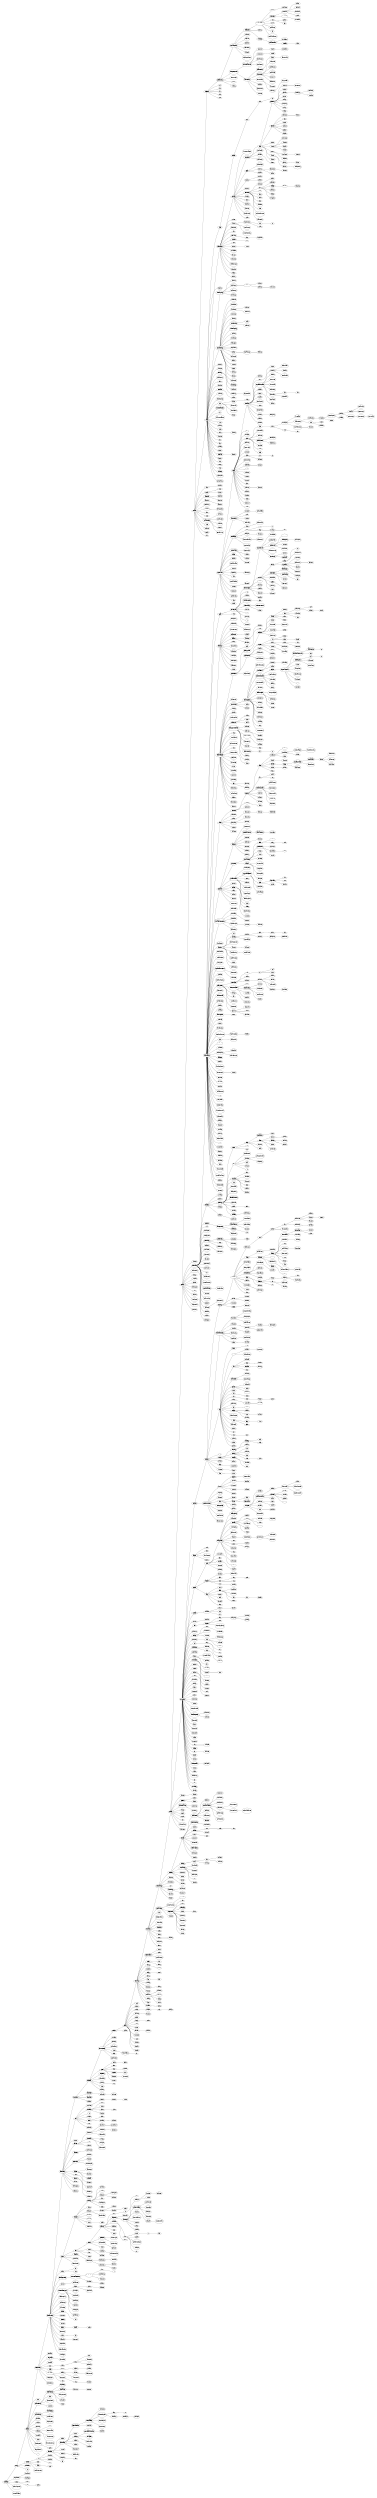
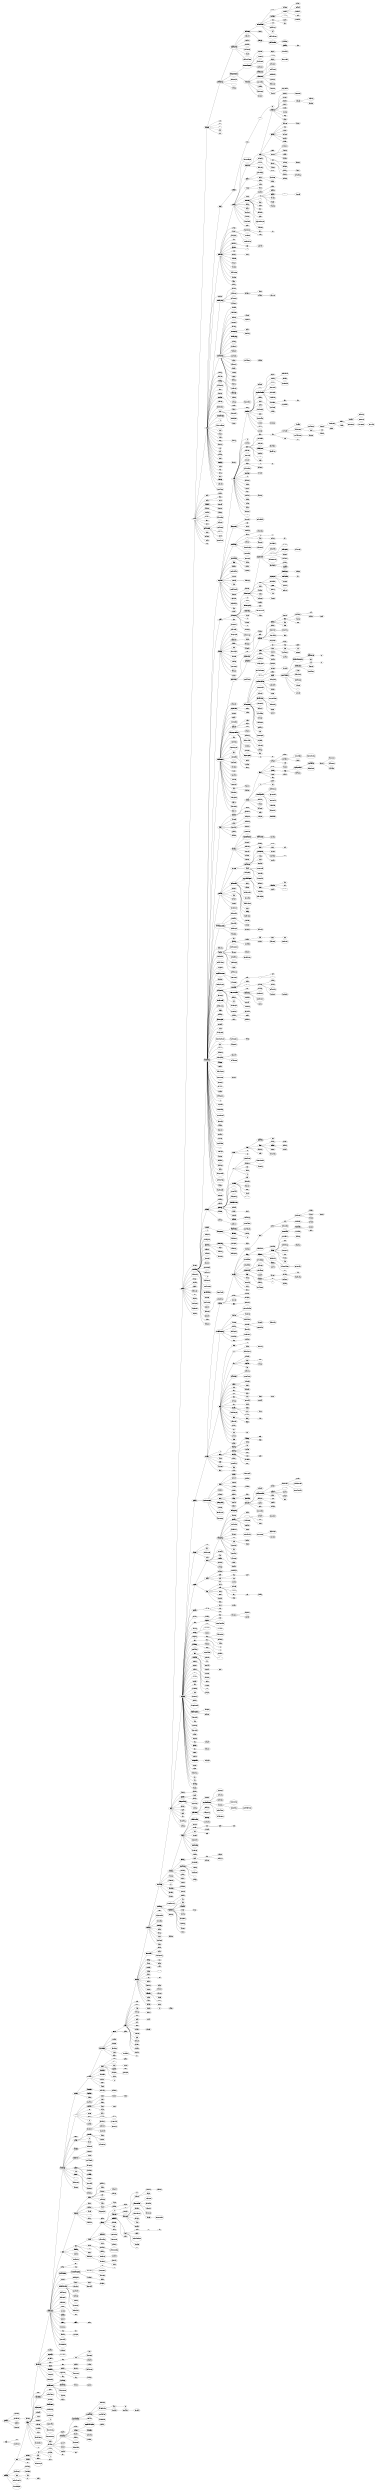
(272, 565) -> none
none -> (137, 2045)
(114, 2058) -> none
(102, 2274) -> (102, 2271)
